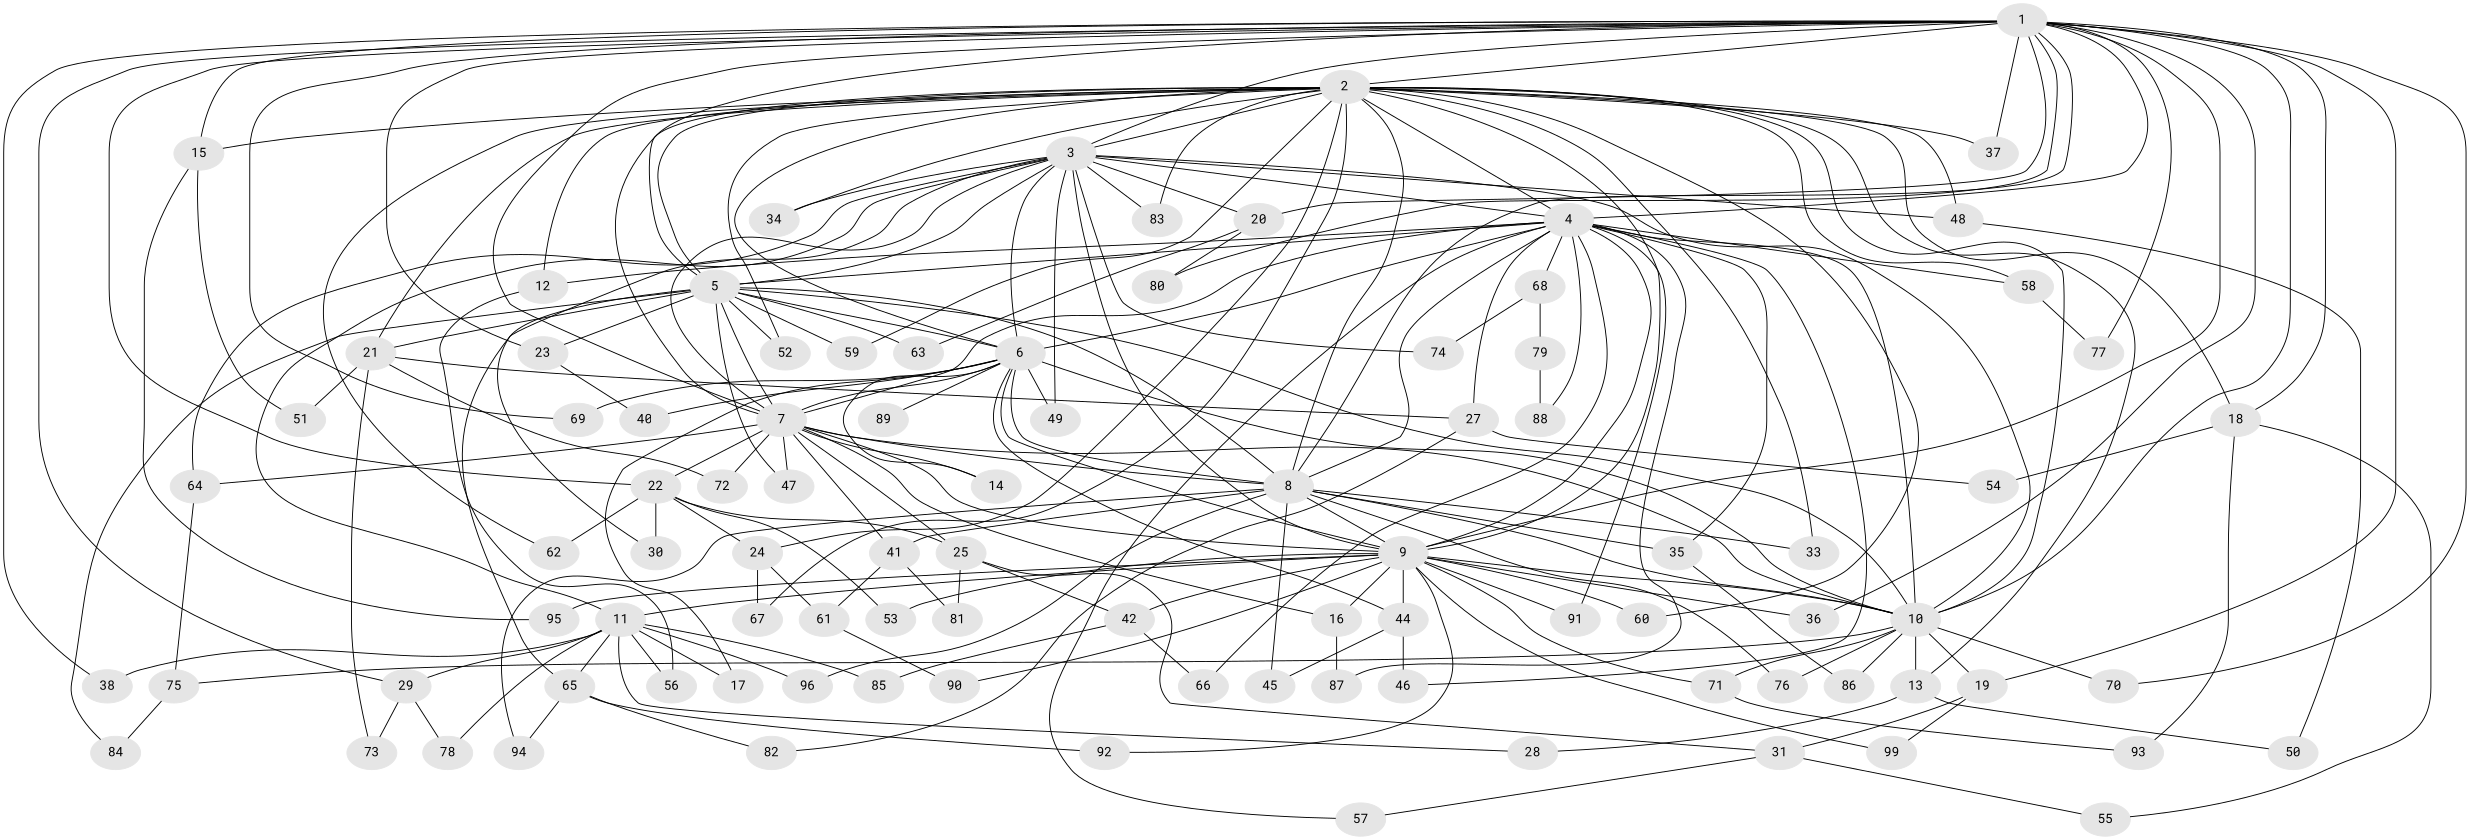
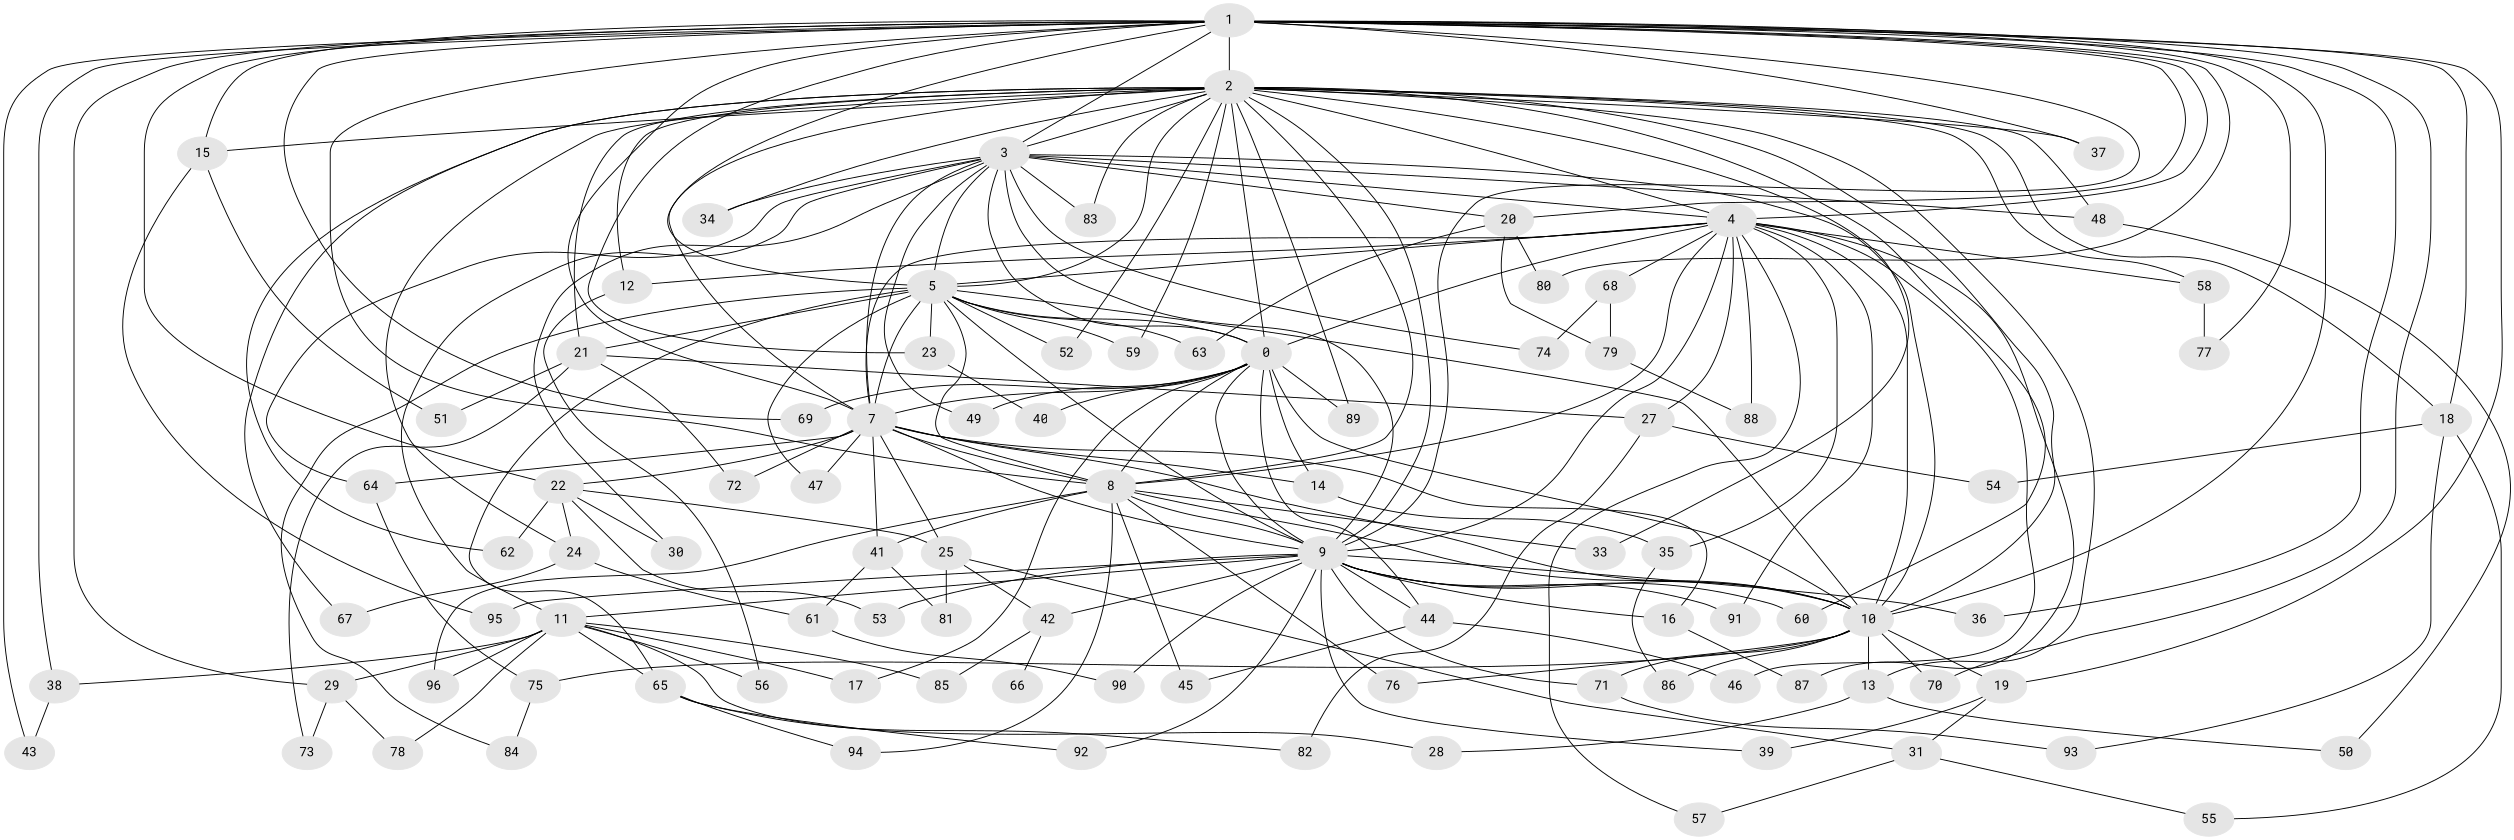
none -> (1301, 267)
none -> (1520, 309)
(1020, 353) -> (1266, 353)
none -> (1117, 433)
(1478, 490) -> none
(1534, 528) -> (1509, 519)
none -> (30, 753)
(1892, 753) -> (1767, 753)
